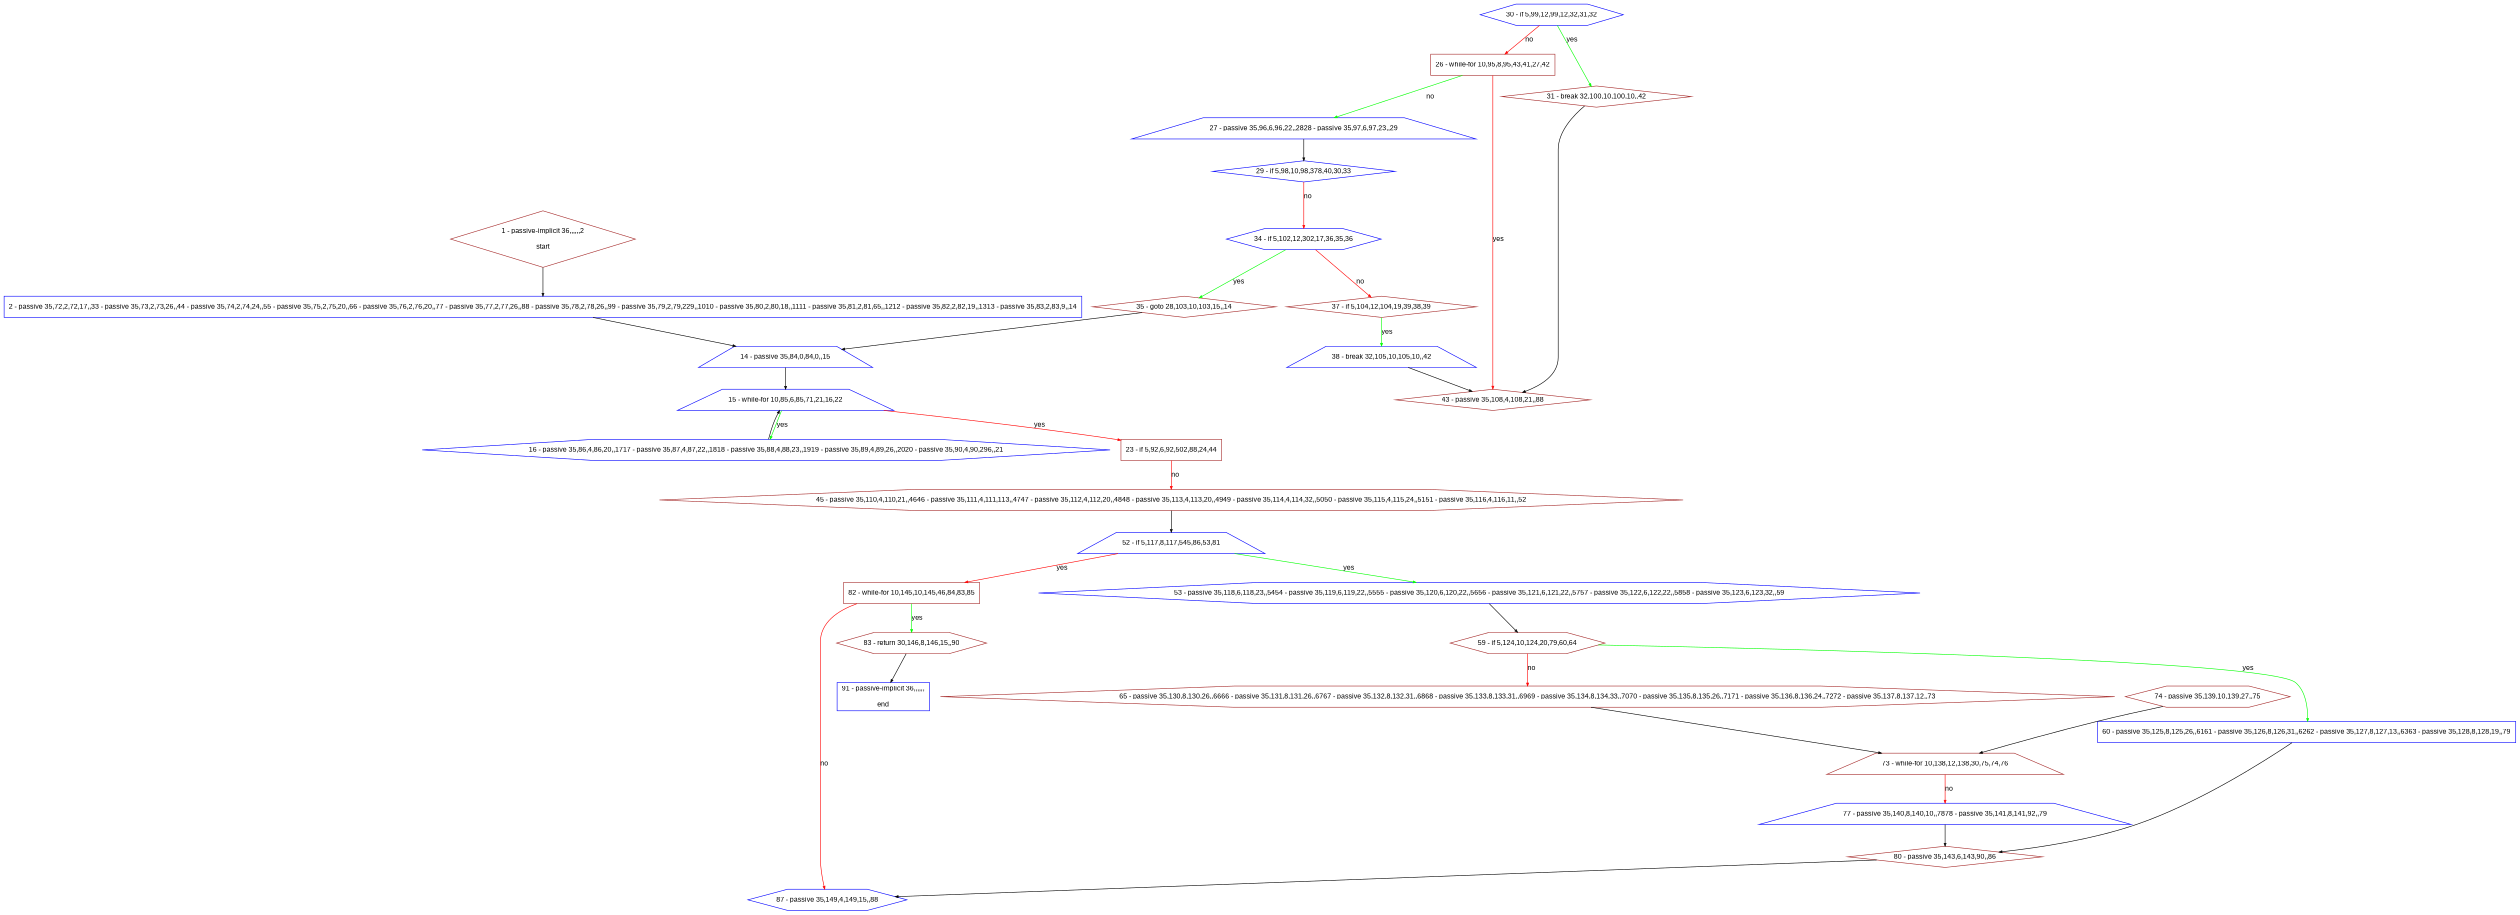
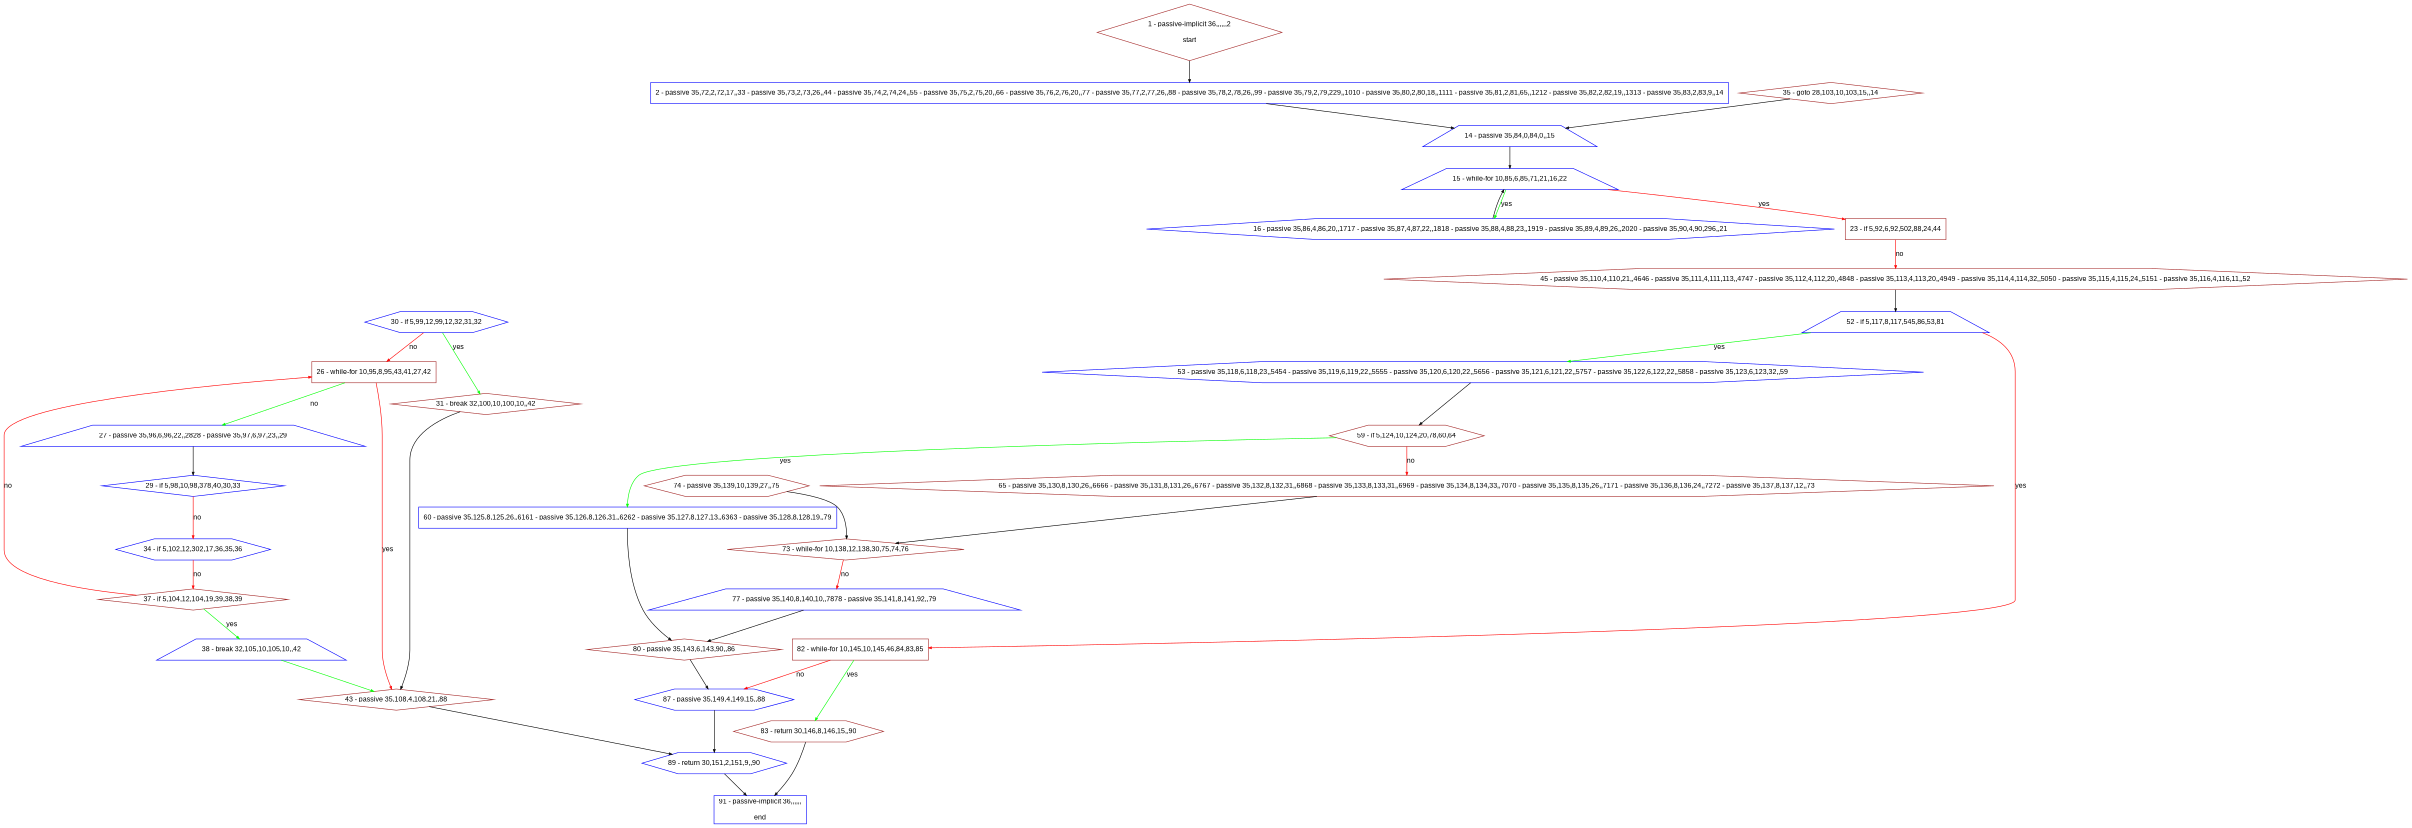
(1244, 273) -> none
(1439, 379) -> (326, 675)
none -> (25, 419)
(1528, 643) -> (1407, 436)
none -> (714, 763)
(1945, 764) -> (846, 549)
